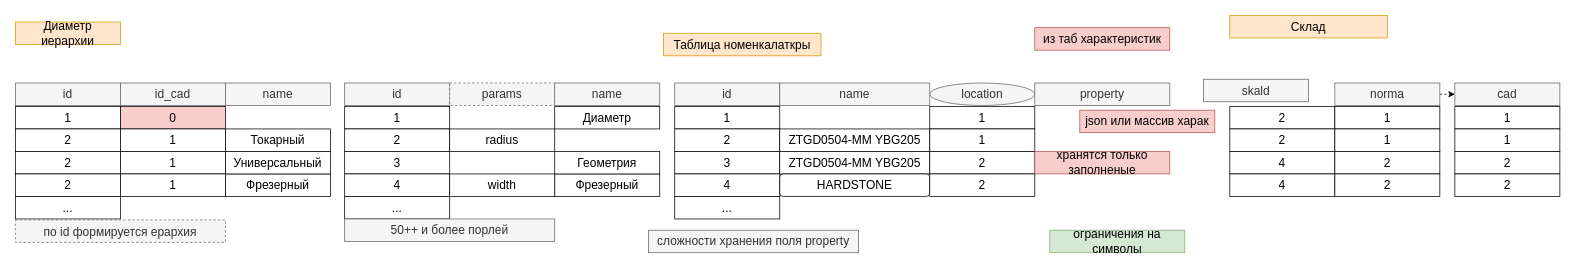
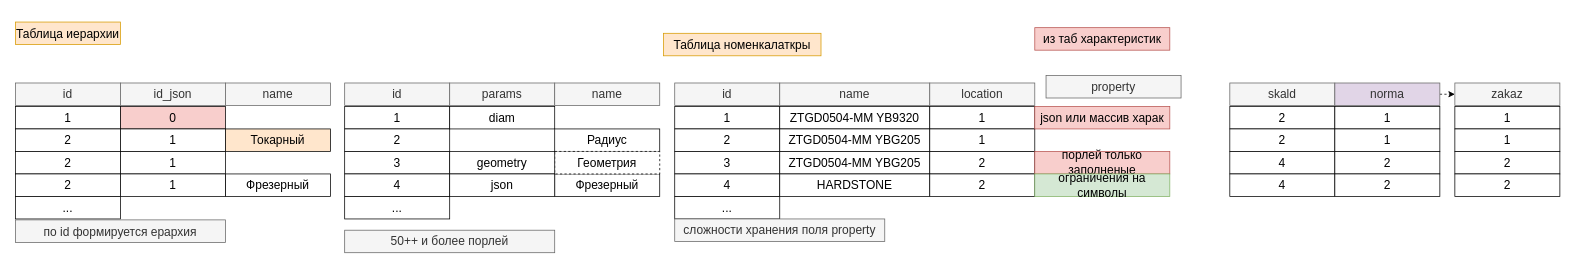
(1308, 27) -> none
(68, 33) -> (68, 33)
(1256, 90) -> (1282, 94)
(173, 94) -> (173, 94)
(502, 94) -> (502, 94)
(982, 94) -> (982, 94)
(1102, 94) -> (1113, 87)
(1387, 94) -> (1387, 94)
(1507, 94) -> (1507, 94)
none -> (502, 118)
(607, 118) -> none
none -> (855, 118)
(1147, 121) -> (1102, 118)
(278, 140) -> (278, 140)
(502, 140) -> none
none -> (607, 140)
(1102, 162) -> (1102, 162)
(278, 163) -> none
none -> (502, 163)
(607, 163) -> (607, 163)
(502, 185) -> (502, 185)
(855, 185) -> (855, 185)
(450, 230) -> (450, 241)
(120, 231) -> (120, 231)
(753, 241) -> (780, 230)
(1117, 241) -> (1102, 185)
